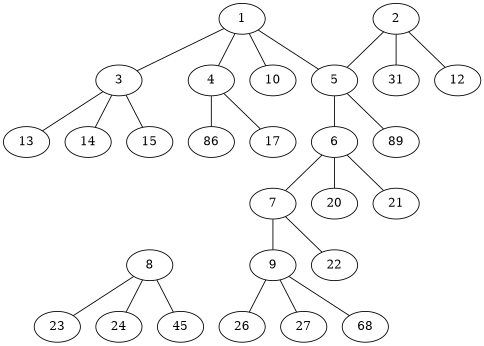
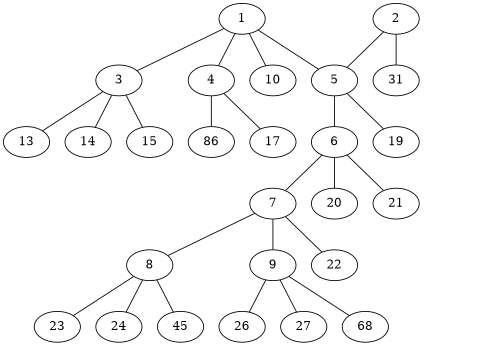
(458, 80) -> none
(396, 142) -> (396, 142)
none -> (211, 234)
